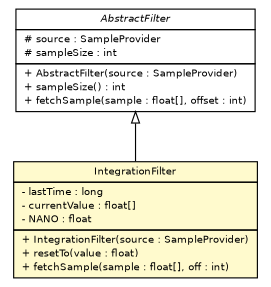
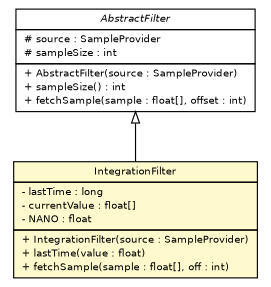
(80, 253) -> (84, 253)
